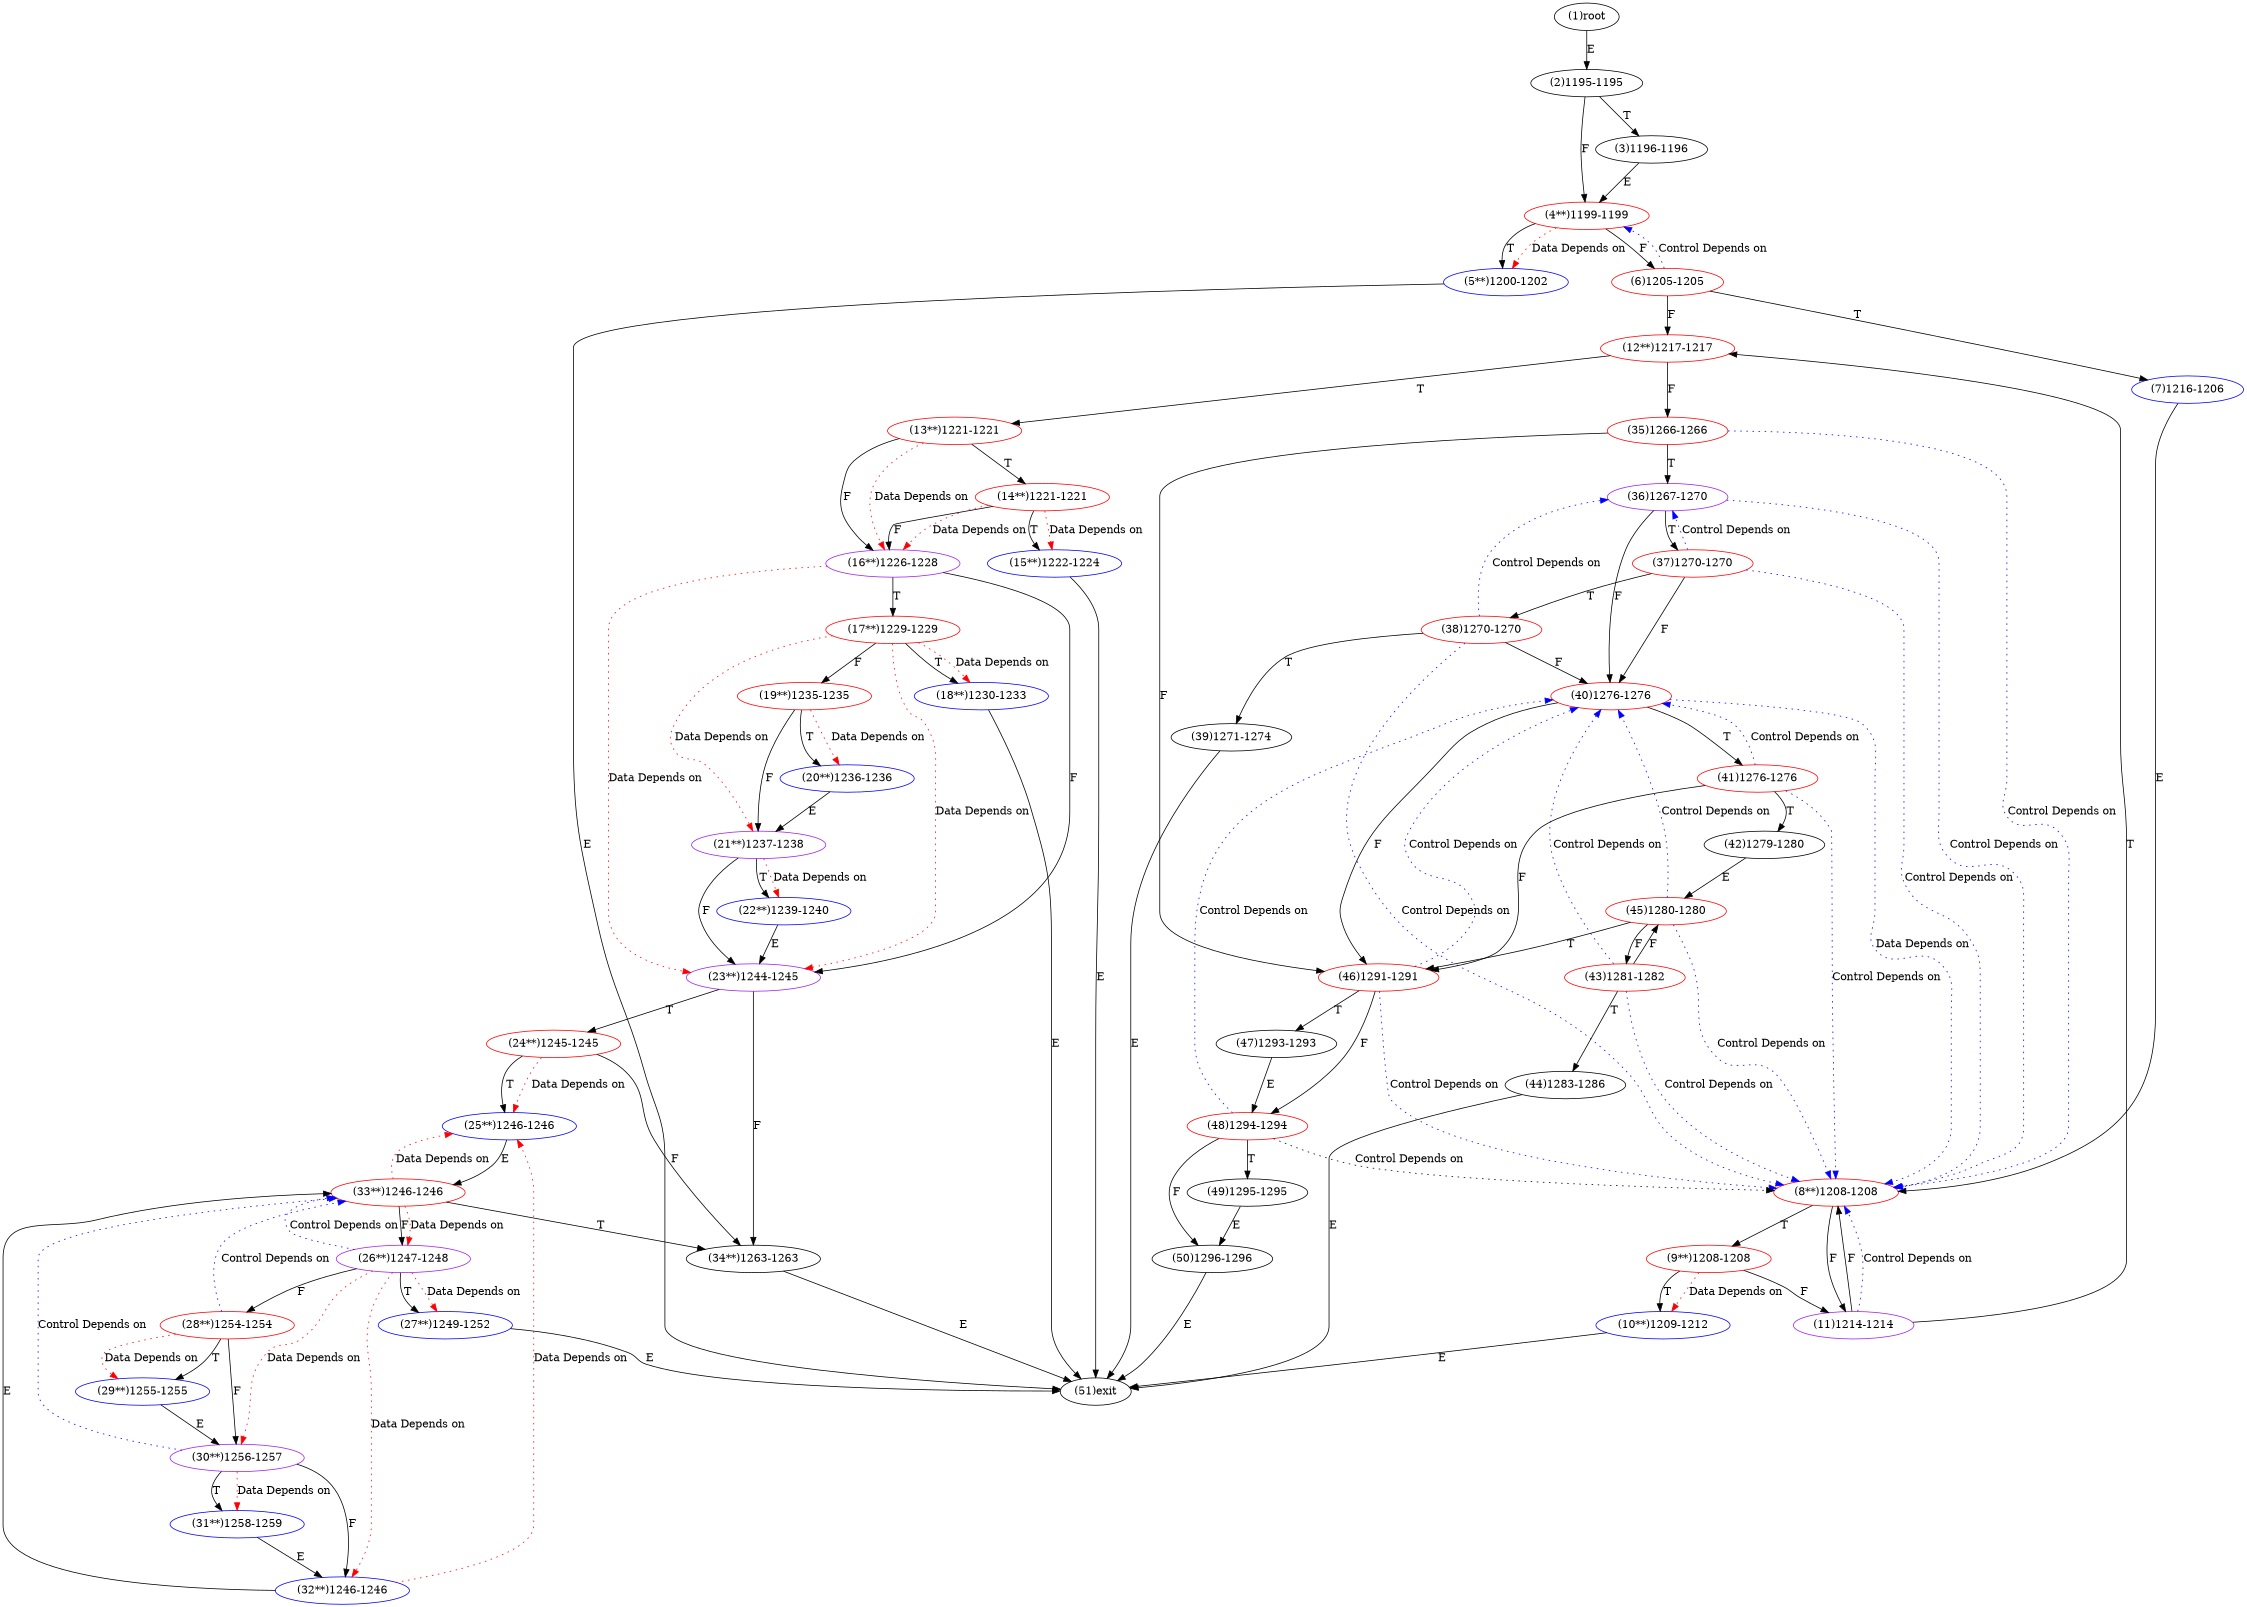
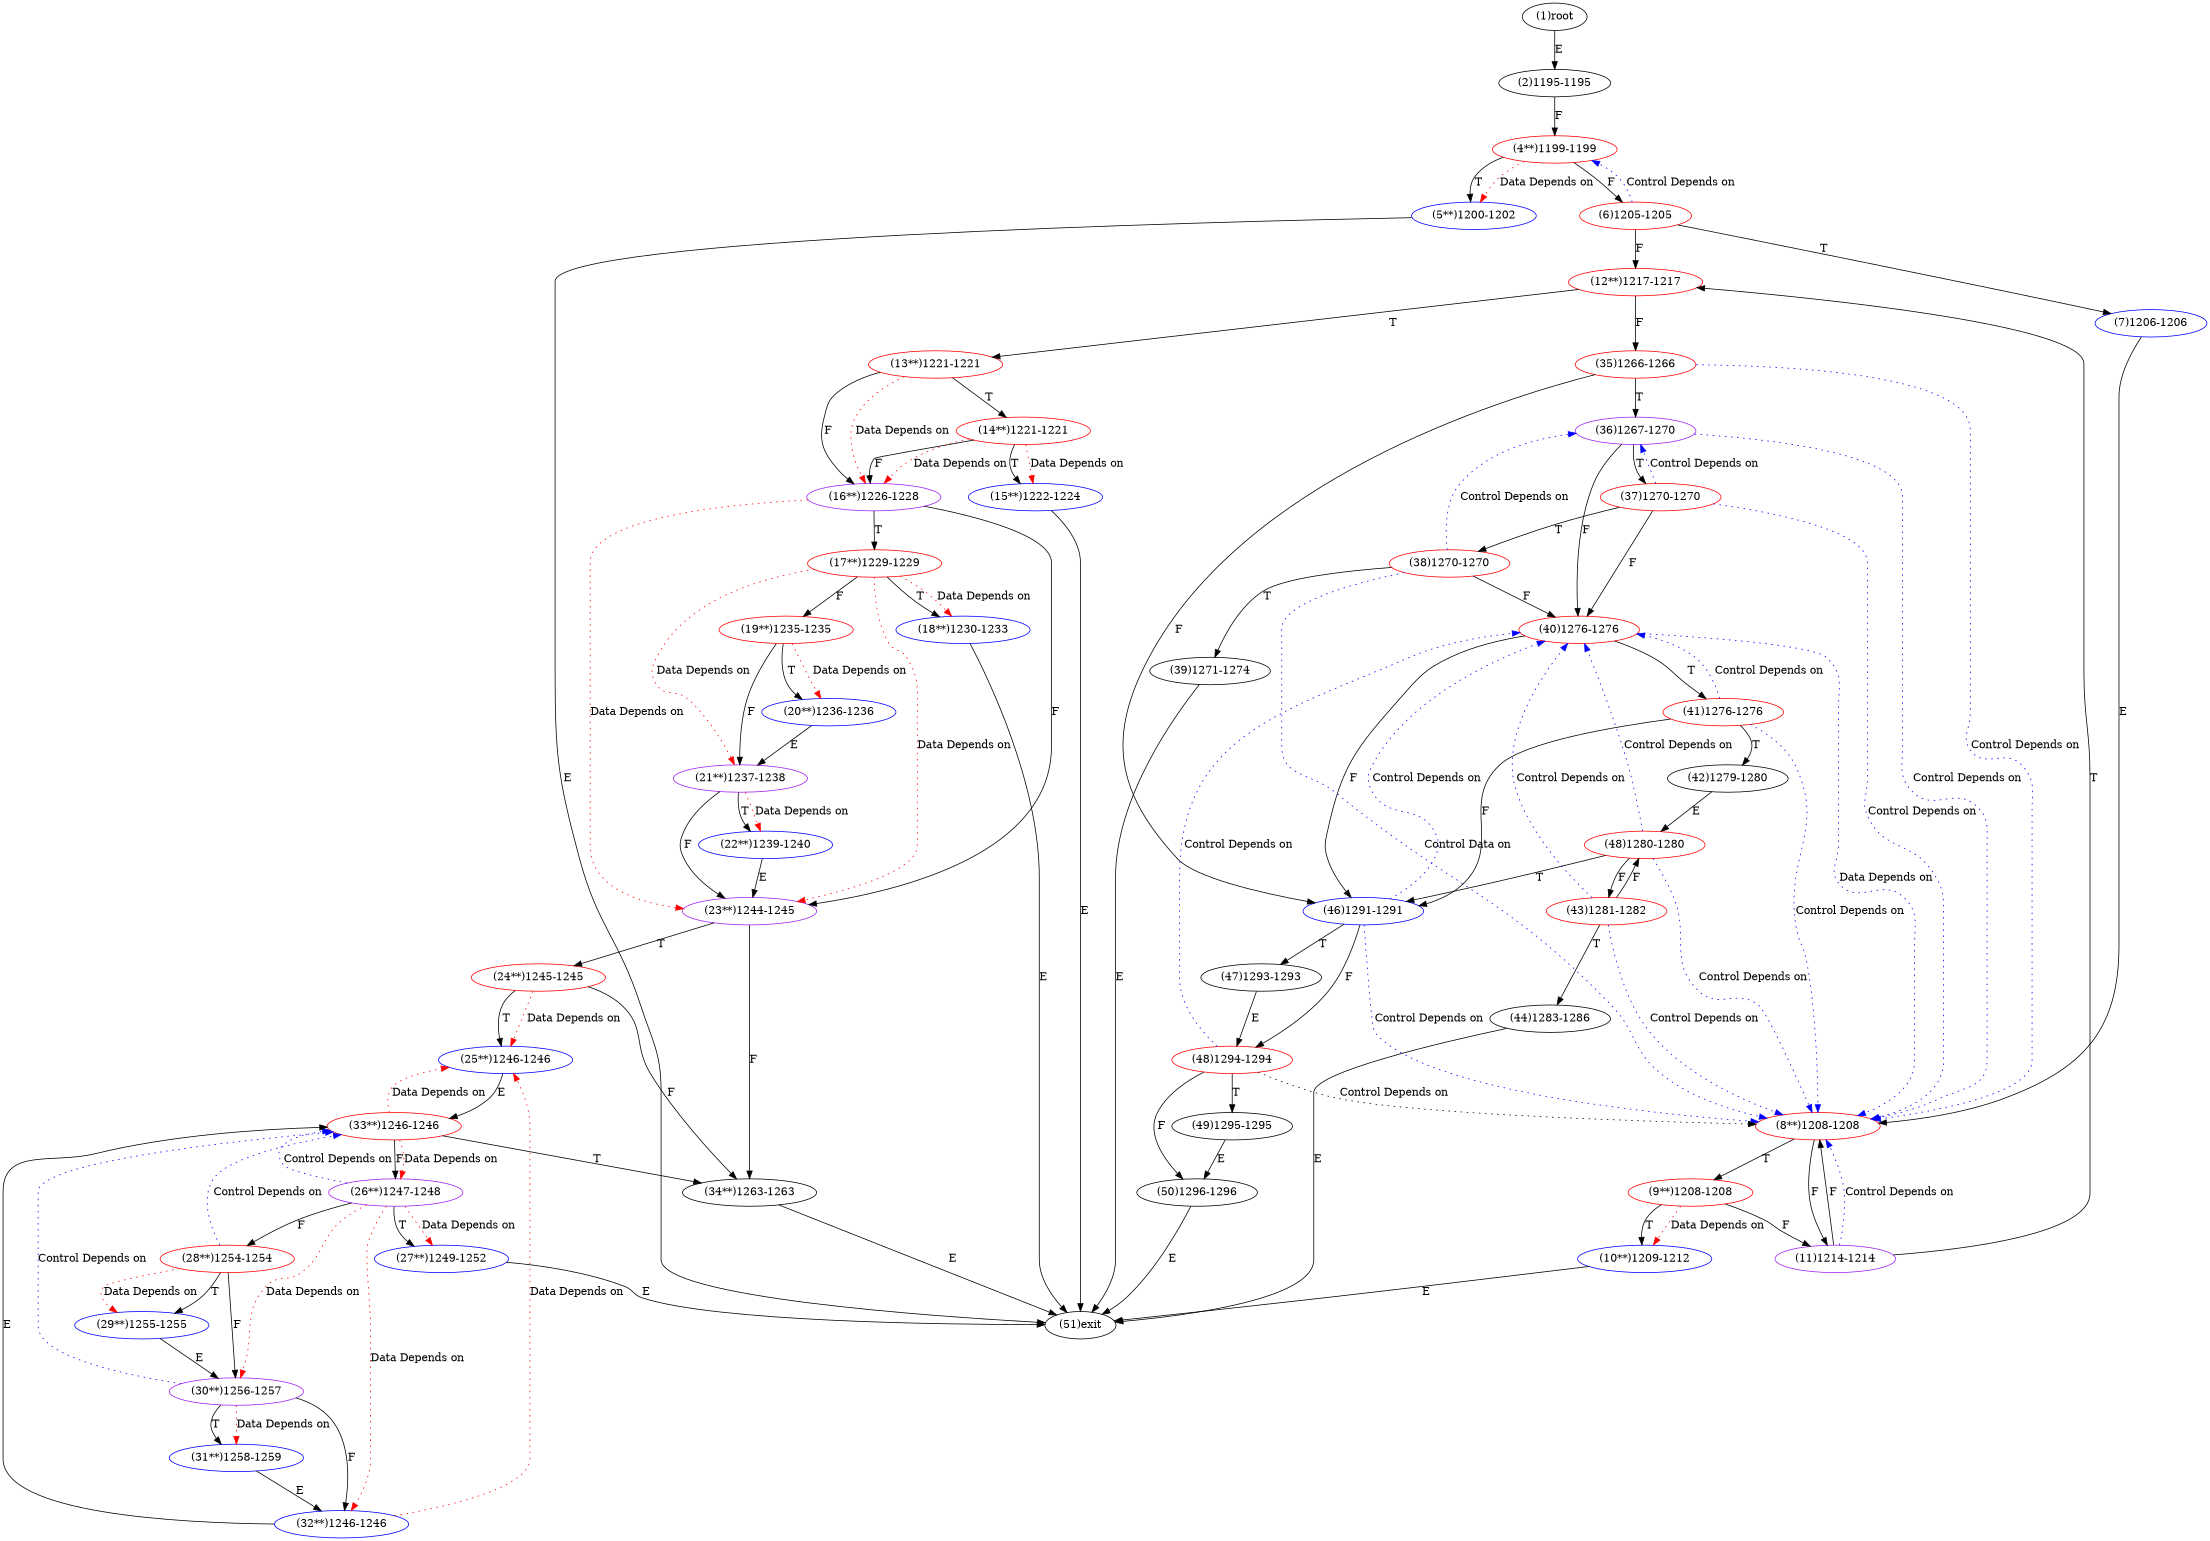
(1652, 149) -> none
(2188, 390) -> (2151, 323)
(1456, 911) -> (1468, 845)
(1666, 911) -> (1645, 845)
(1379, 978) -> (1363, 911)
